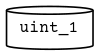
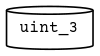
(50, 28) -> (50, 28)
